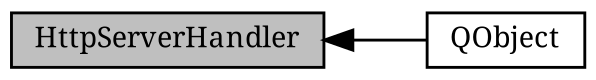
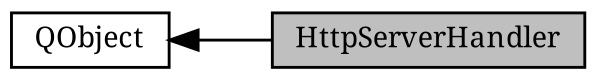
(390, 40) -> (235, 40)
